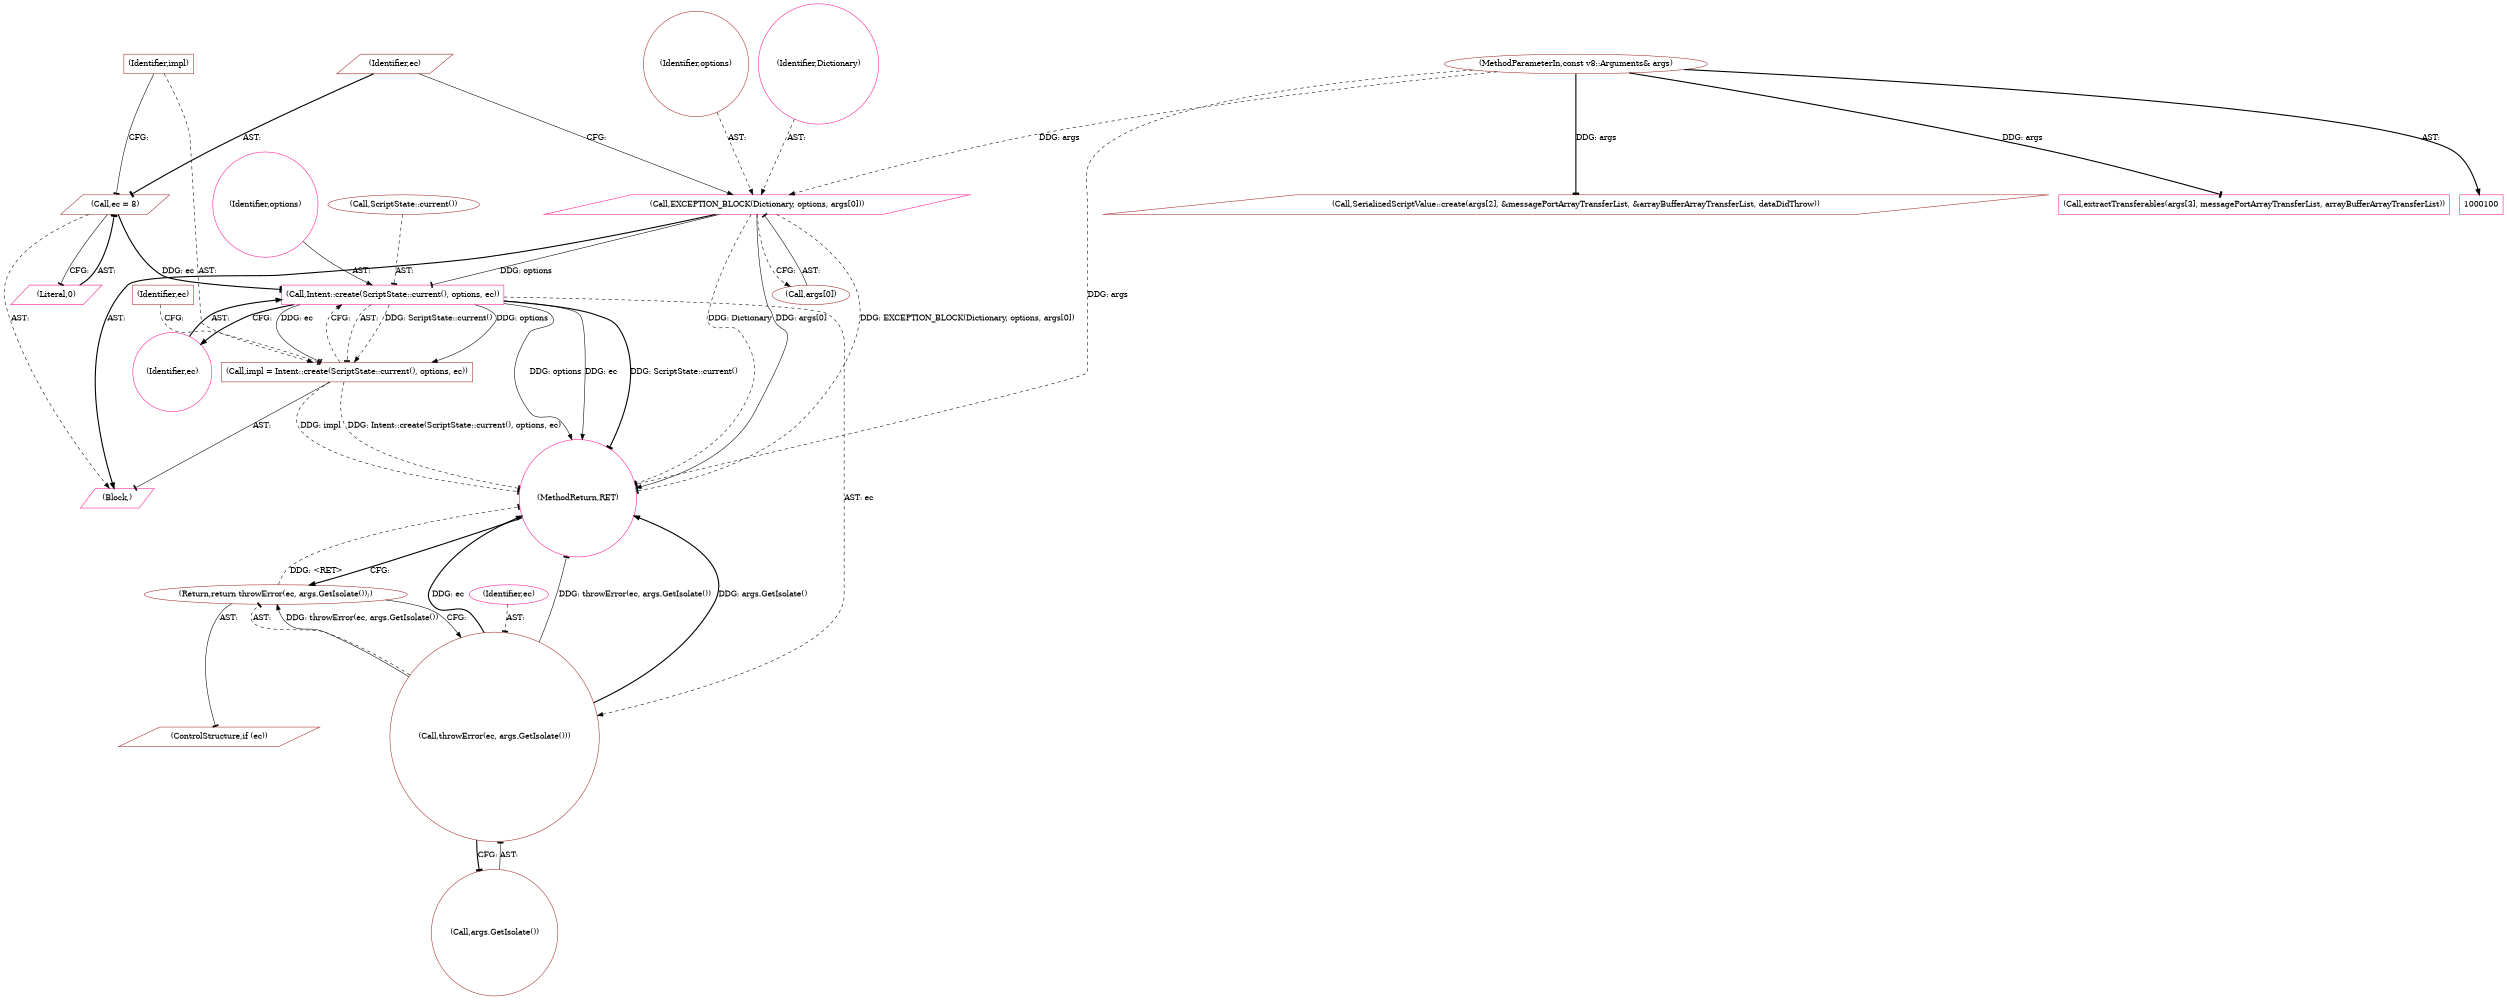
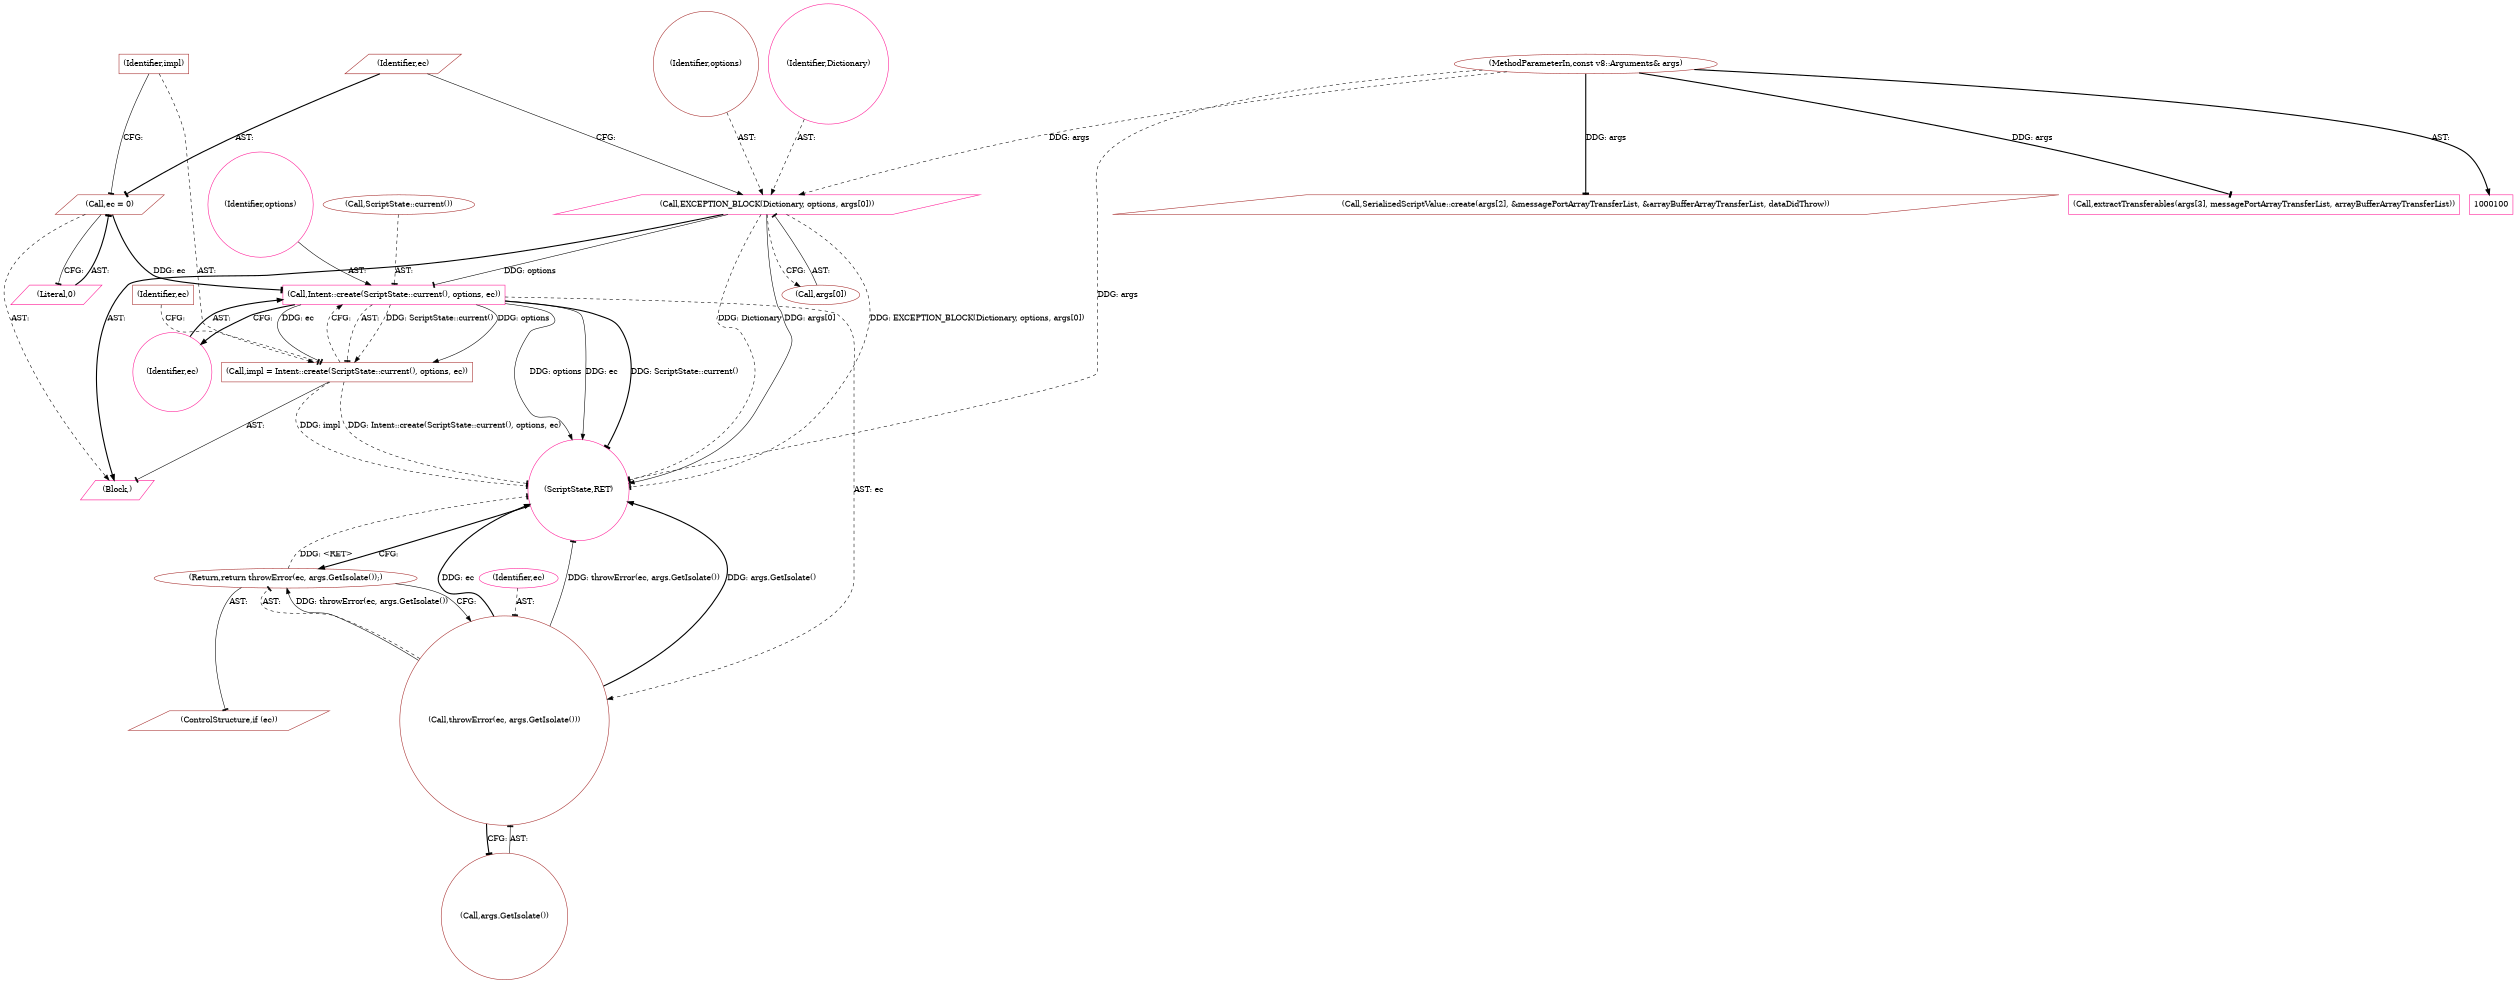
(115, 205) -> (110, 205)
(578, 498) -> (579, 490)
